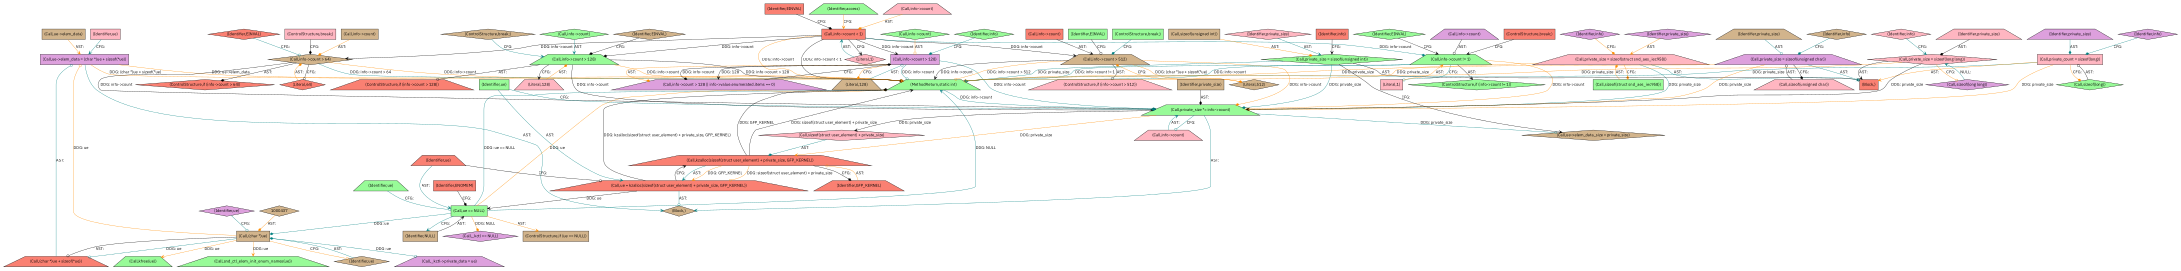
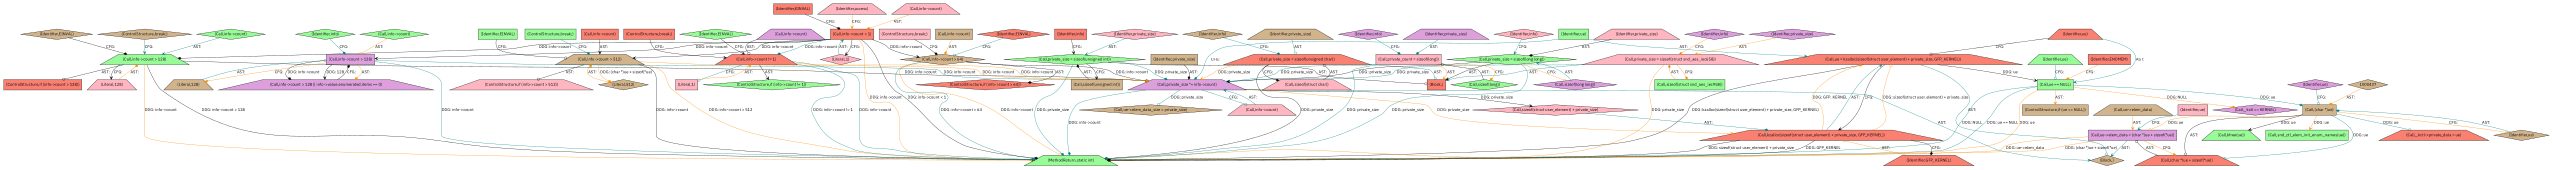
(844, 9) -> (852, 9)
(64, 34) -> (2133, 110)
(1264, 47) -> (1083, 74)
(1451, 60) -> (756, 60)
(1621, 60) -> (1670, 60)
(1788, 60) -> (1297, 60)
(1932, 60) -> (1512, 60)
(1143, 72) -> (593, 72)
(1966, 72) -> (1570, 72)
(1481, 74) -> (1334, 136)
(1323, 78) -> (1249, 139)
(303, 85) -> none
(402, 85) -> (43, 85)
(1804, 85) -> (1307, 85)
(1031, 106) -> (1087, 100)
(1656, 106) -> (1305, 66)
(1201, 110) -> (1187, 85)
(1444, 112) -> (1094, 70)
none -> (2158, 147)
(56, 158) -> (2147, 150)
(461, 197) -> (2084, 71)
(420, 236) -> none
(480, 236) -> (2255, 110)
(200, 248) -> (2277, 122)
(253, 262) -> (2307, 135)
(449, 262) -> (2434, 135)
